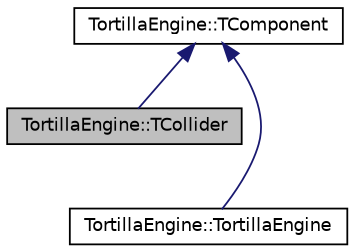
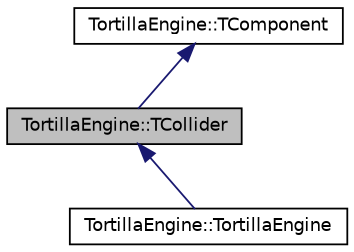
(260, 135) -> (173, 183)
